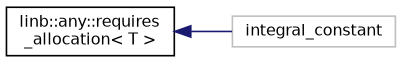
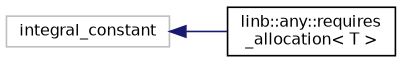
(212, 31) -> (207, 31)
